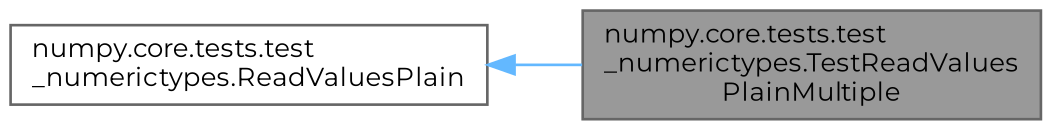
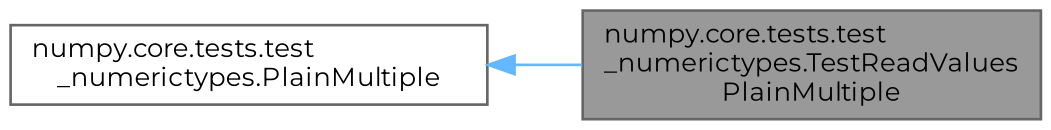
(249, 65) -> (249, 65)
